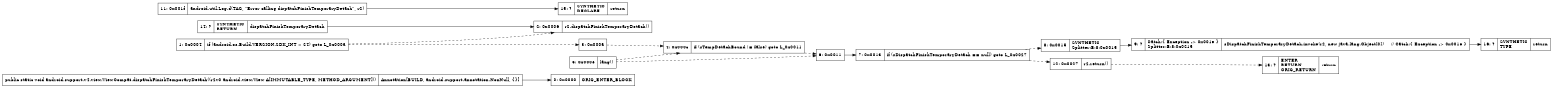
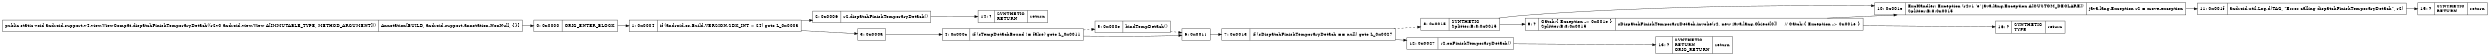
none -> (2030, 9)
(589, 11) -> (2447, 11)
none -> (622, 26)
(287, 27) -> (1038, 16)
(429, 27) -> (953, 17)
(450, 41) -> (805, 21)
(462, 45) -> (828, 32)
(634, 45) -> (912, 34)
(1170, 47) -> (1564, 26)
(809, 53) -> (1131, 36)
(646, 57) -> (1088, 30)
(1290, 60) -> (1689, 40)
(1038, 61) -> (1399, 40)
(607, 62) -> (1147, 27)
(1096, 64) -> (1476, 43)
(1185, 65) -> (1583, 44)
